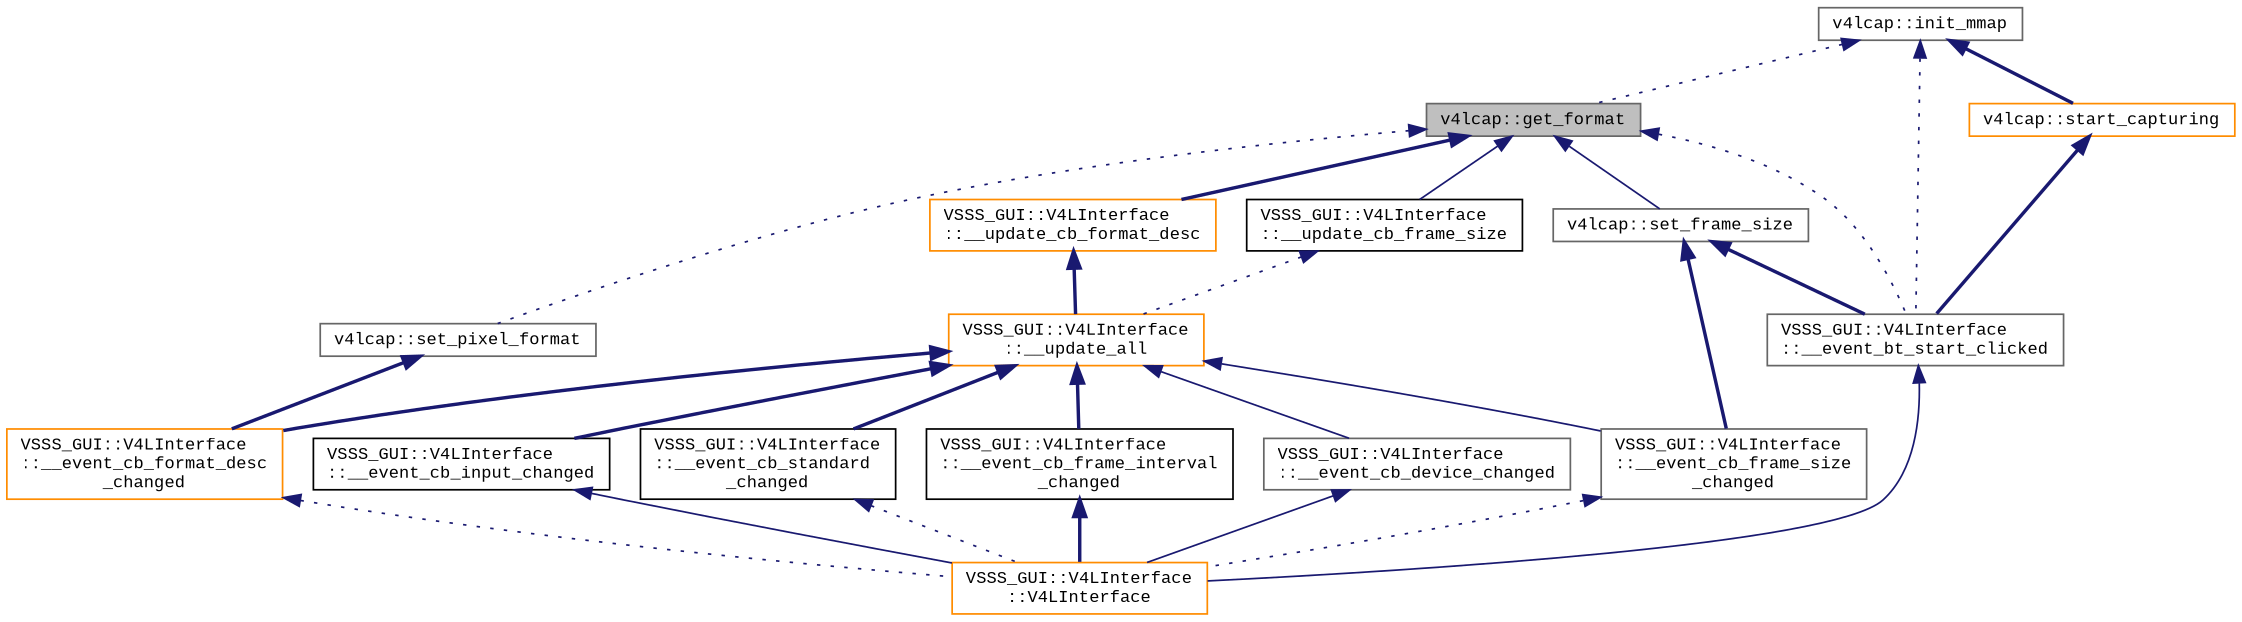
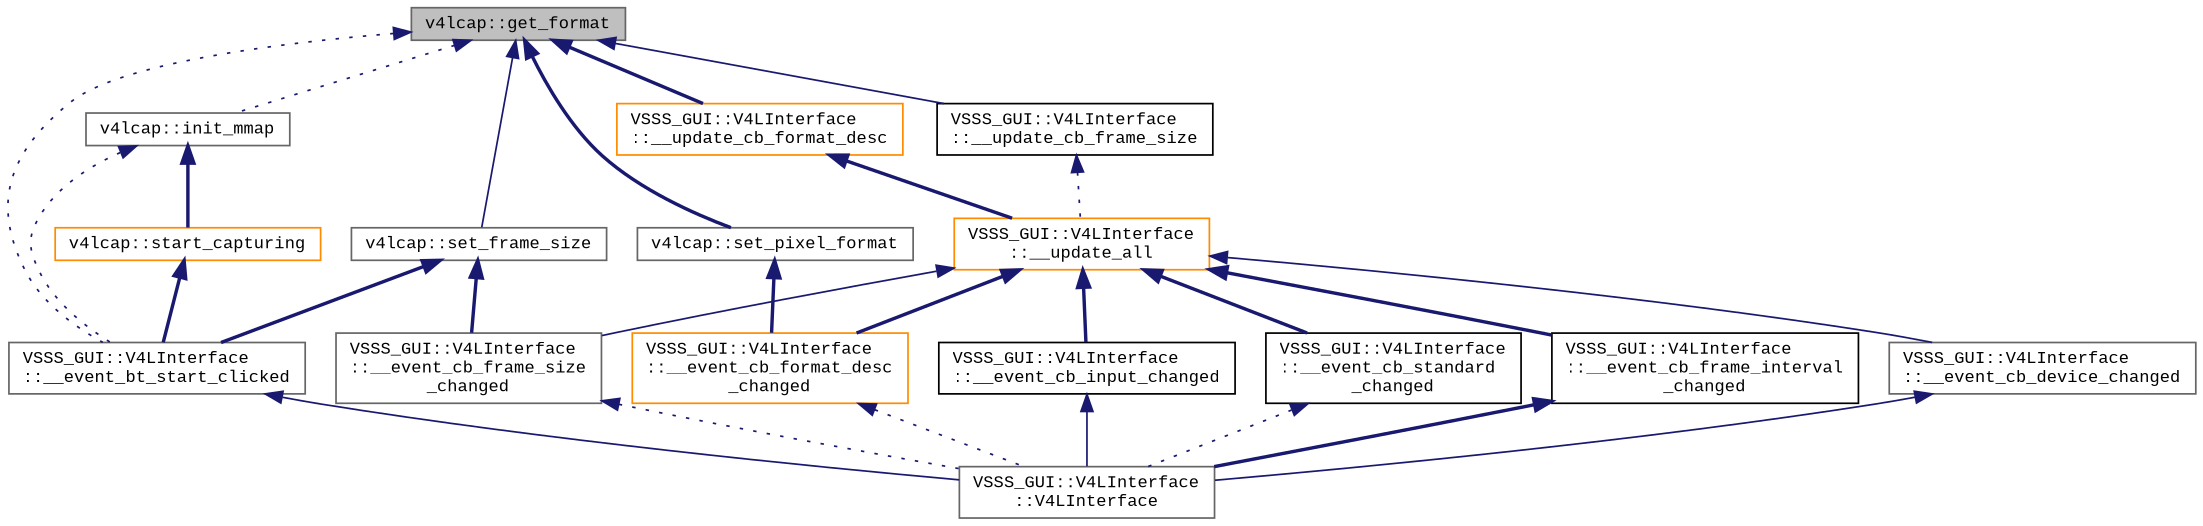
(1718, 74) -> (345, 79)
(946, 192) -> (612, 164)
(1080, 588) -> (1087, 492)
